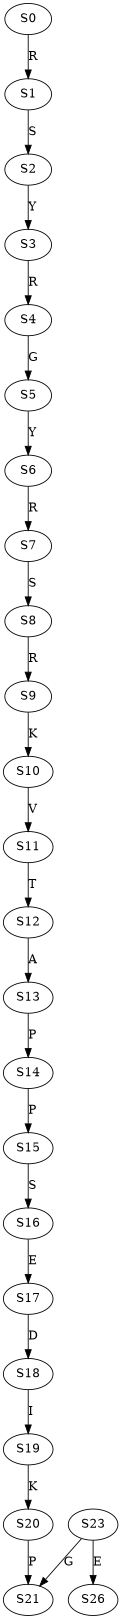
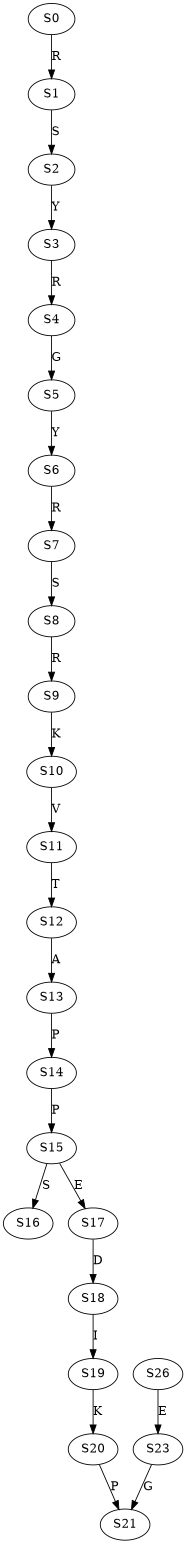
(28, 1257) -> (70, 1182)
(93, 1558) -> (158, 1407)
